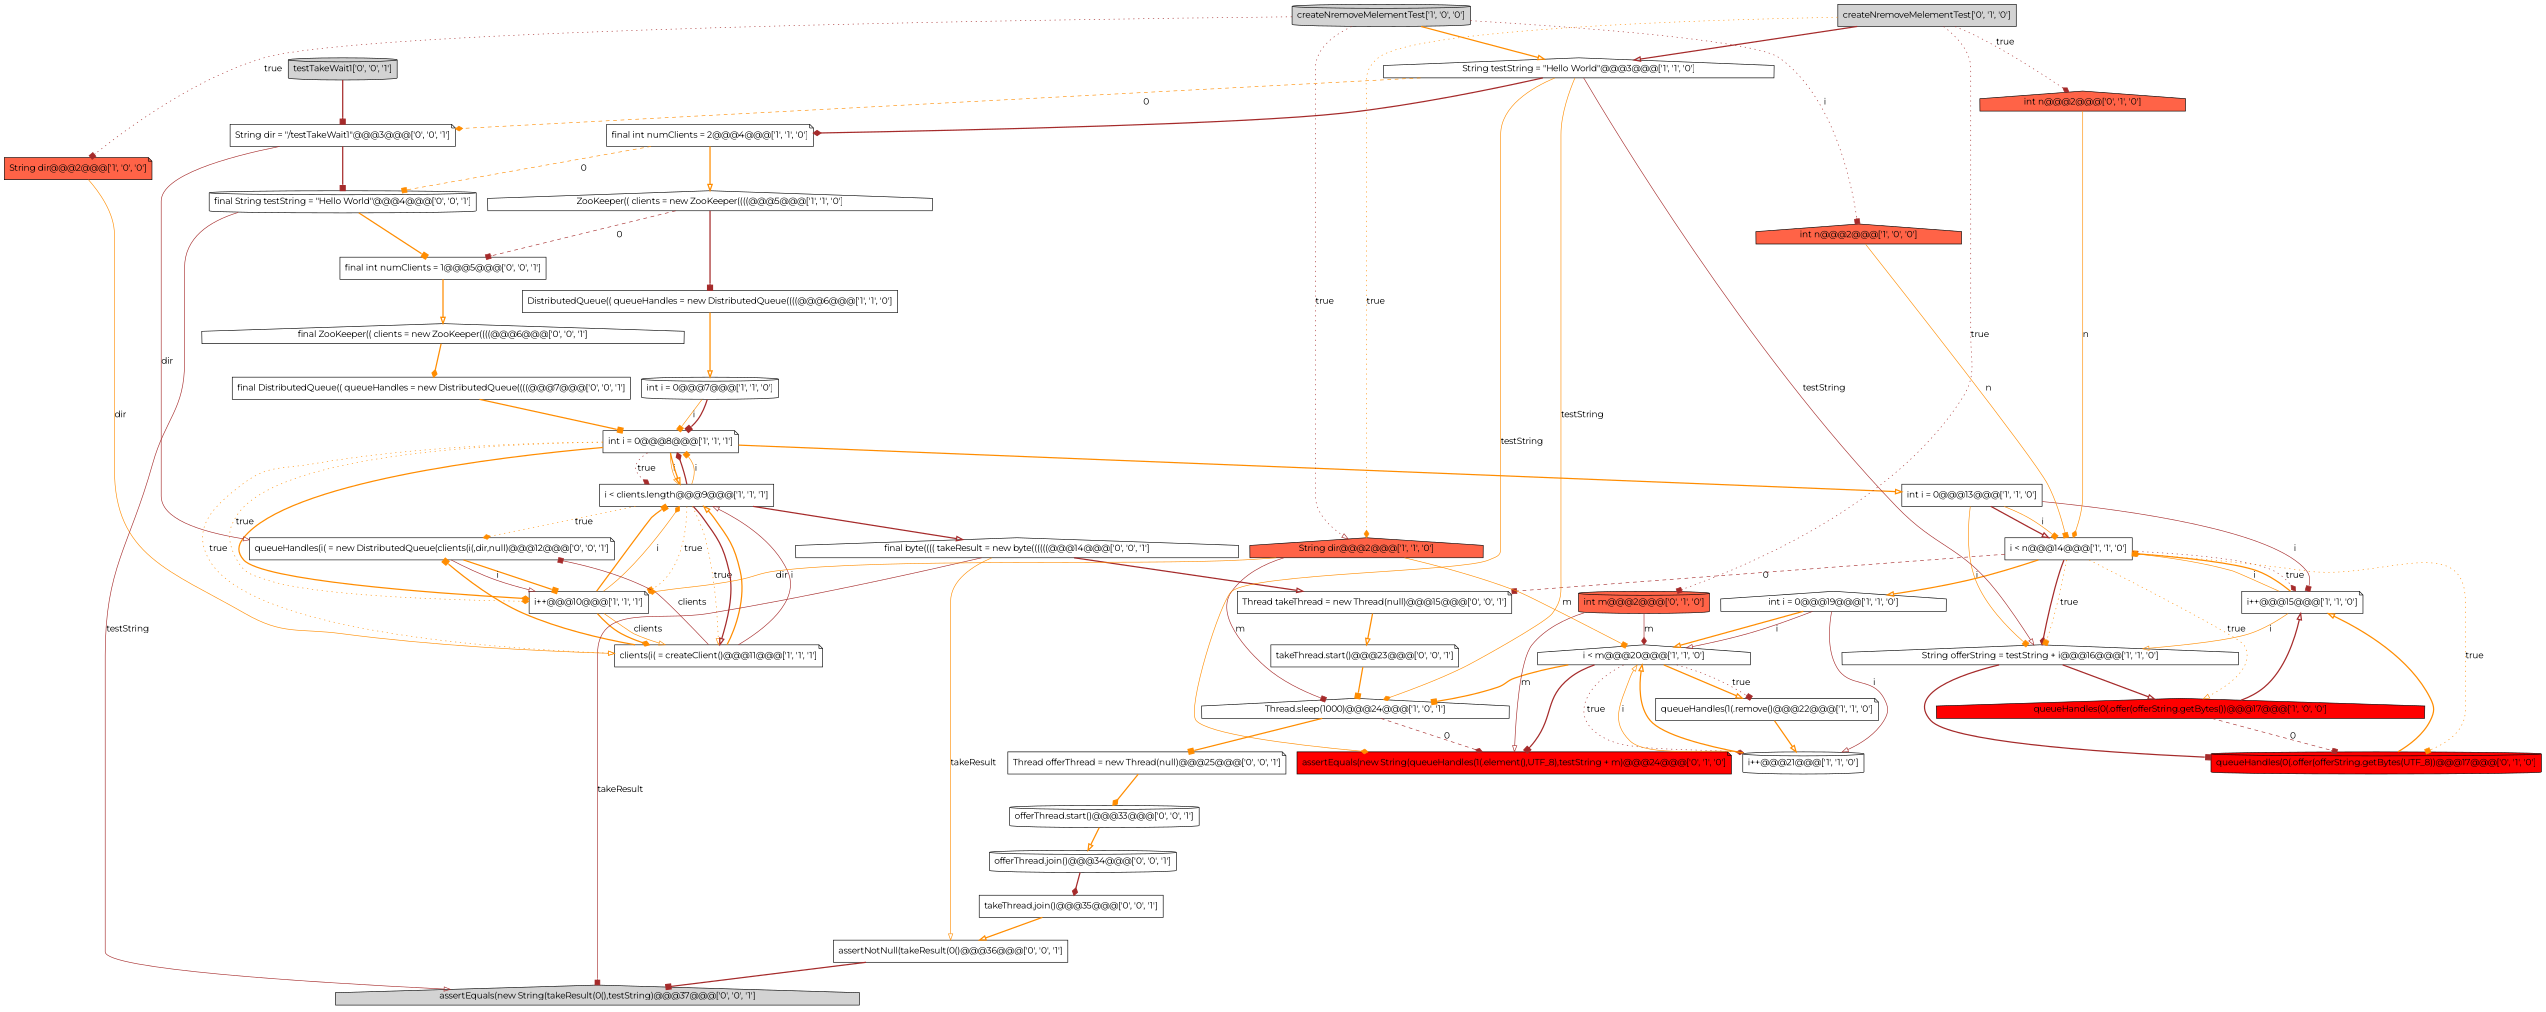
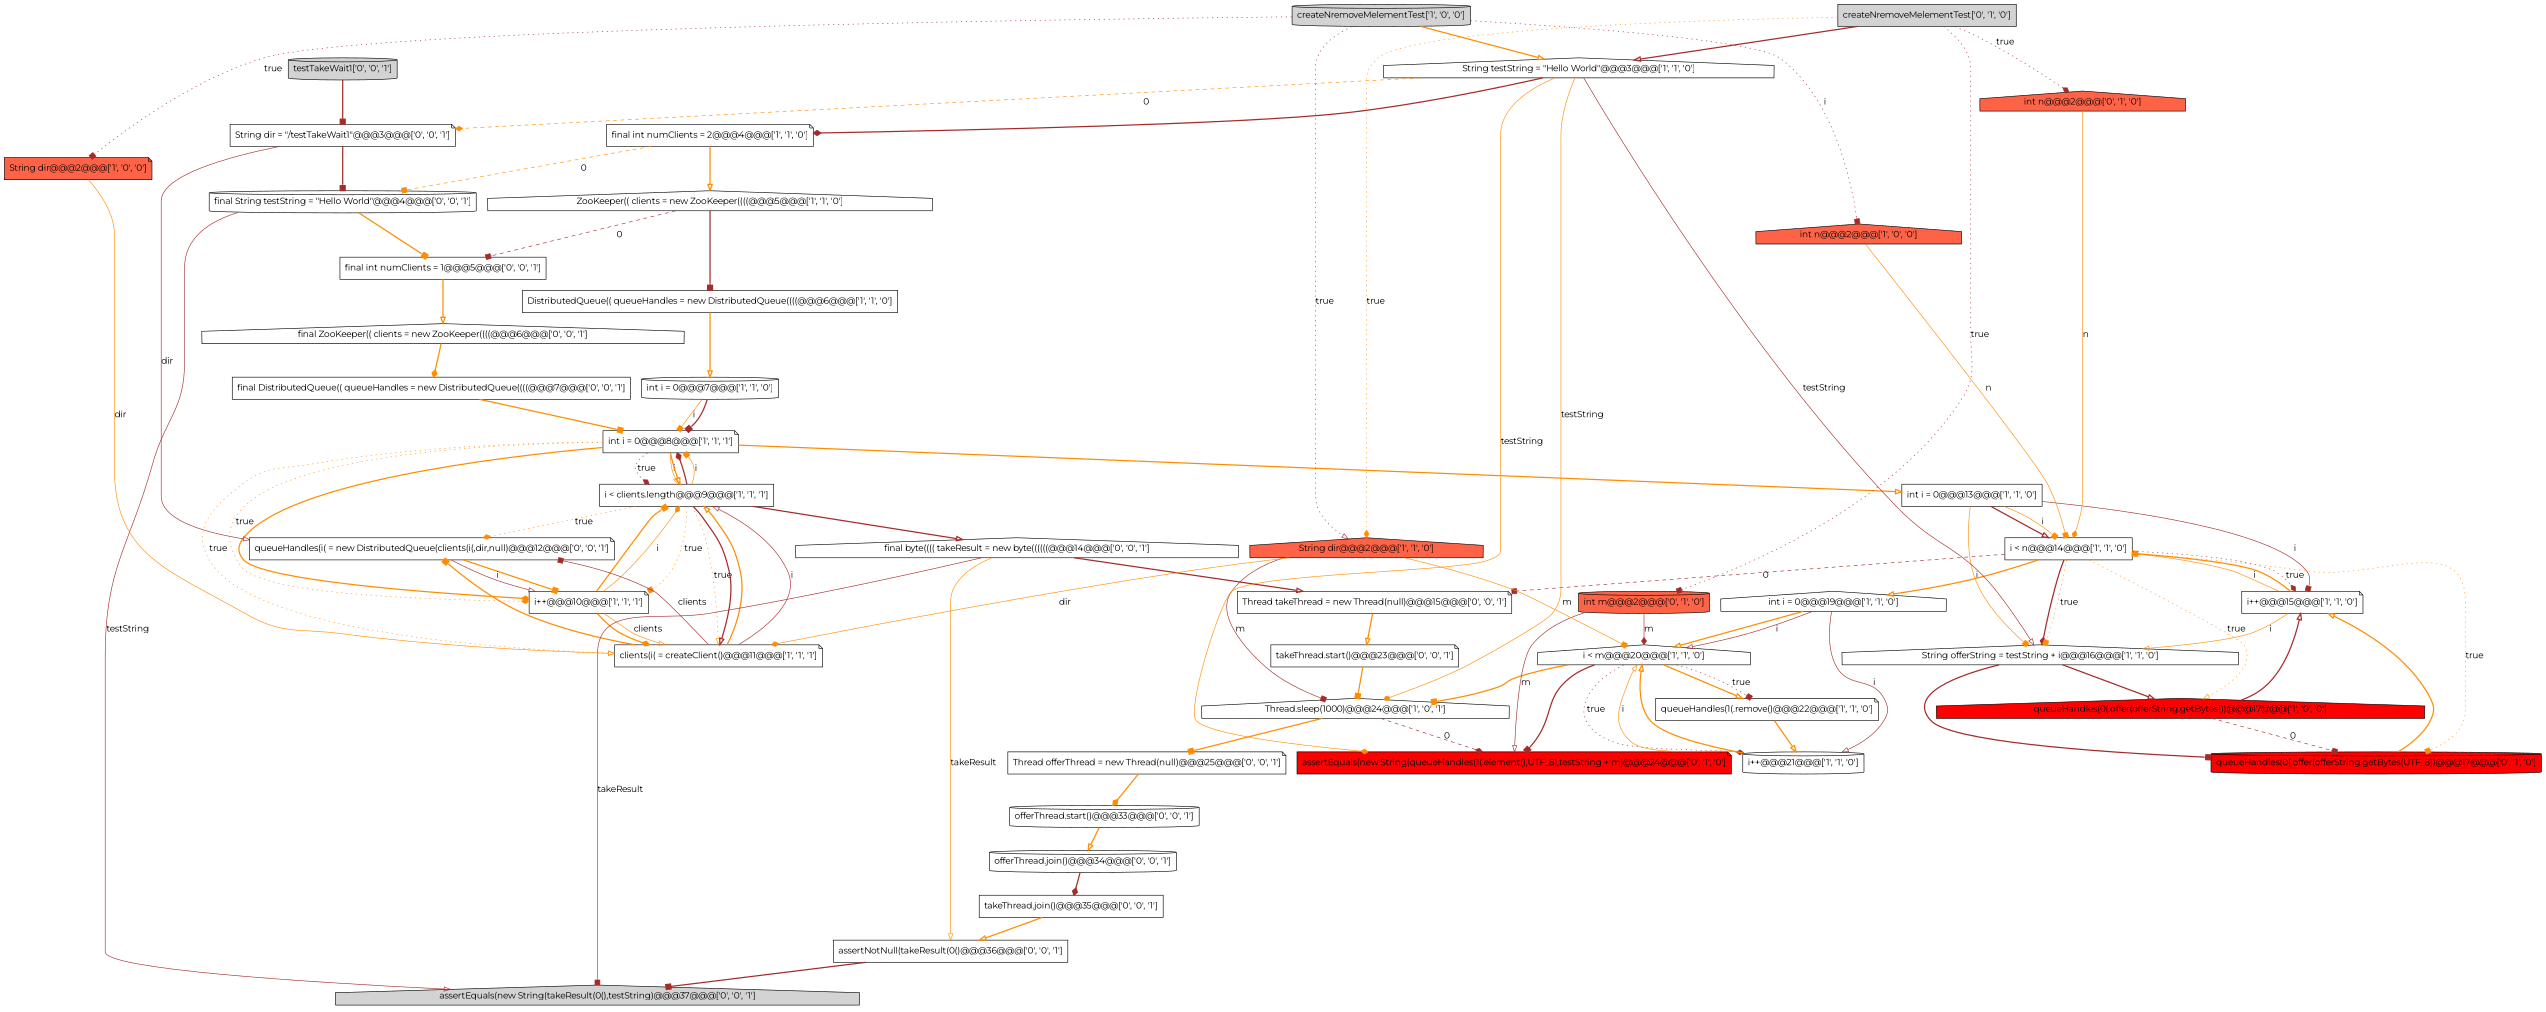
(996, 563) -> (1033, 596)
